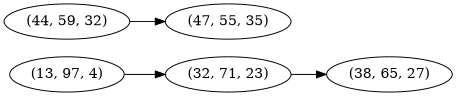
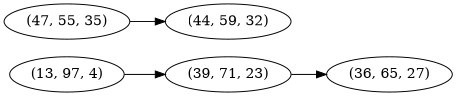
(143, 22) -> (143, 22)
(228, 74) -> (228, 74)
(389, 74) -> (389, 74)
